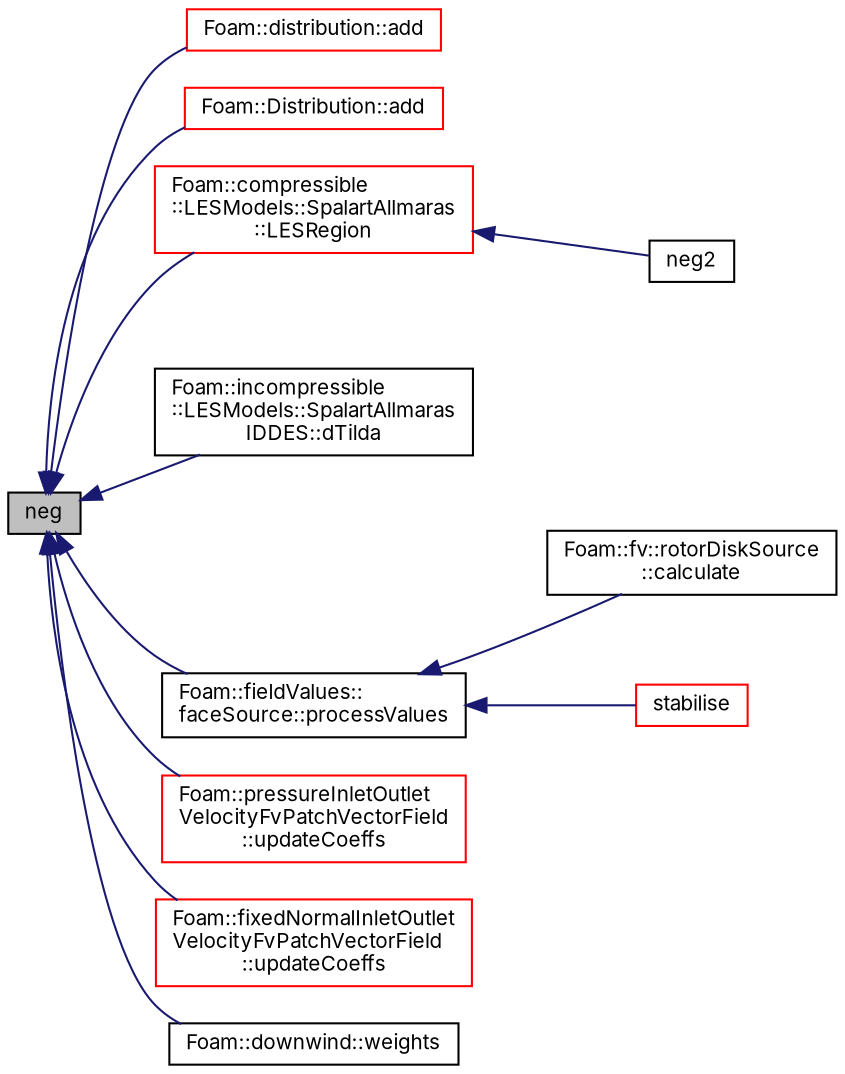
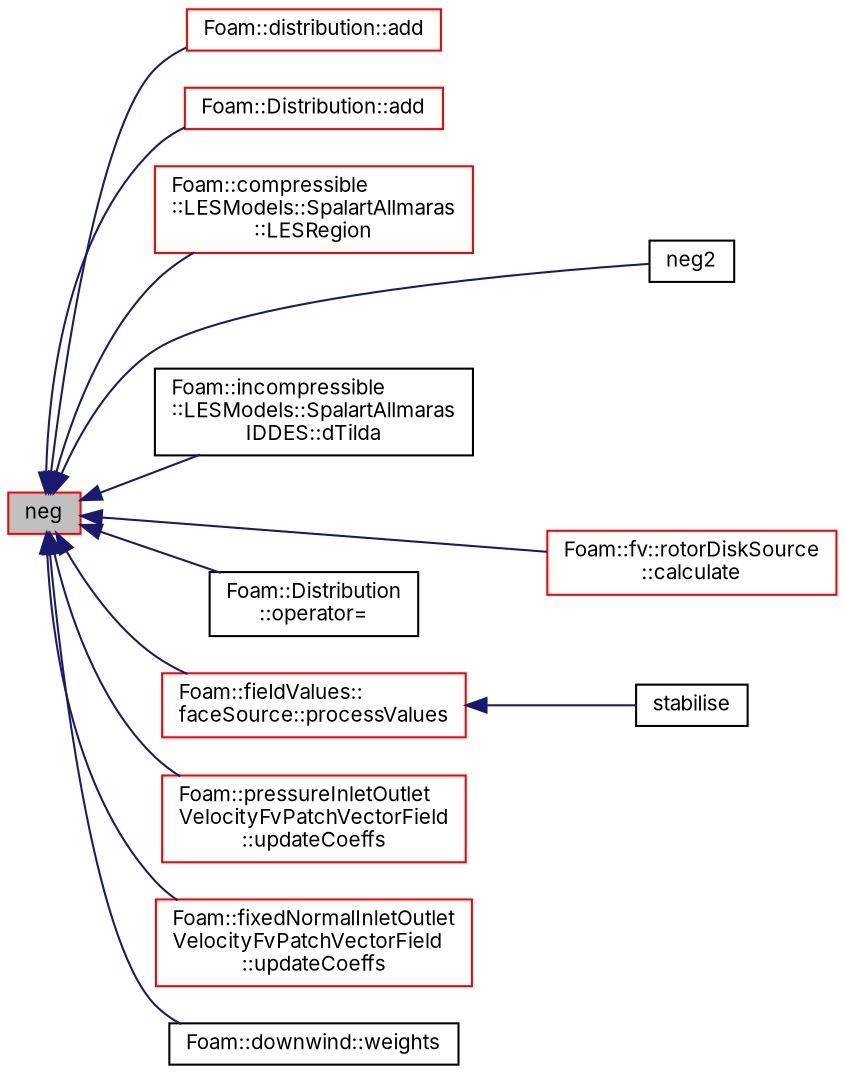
(572, 245) -> (321, 301)
(44, 513) -> (44, 513)
(692, 563) -> (692, 563)
none -> (314, 604)
(532, 633) -> (324, 535)
(314, 705) -> (314, 705)
(692, 705) -> (692, 705)
